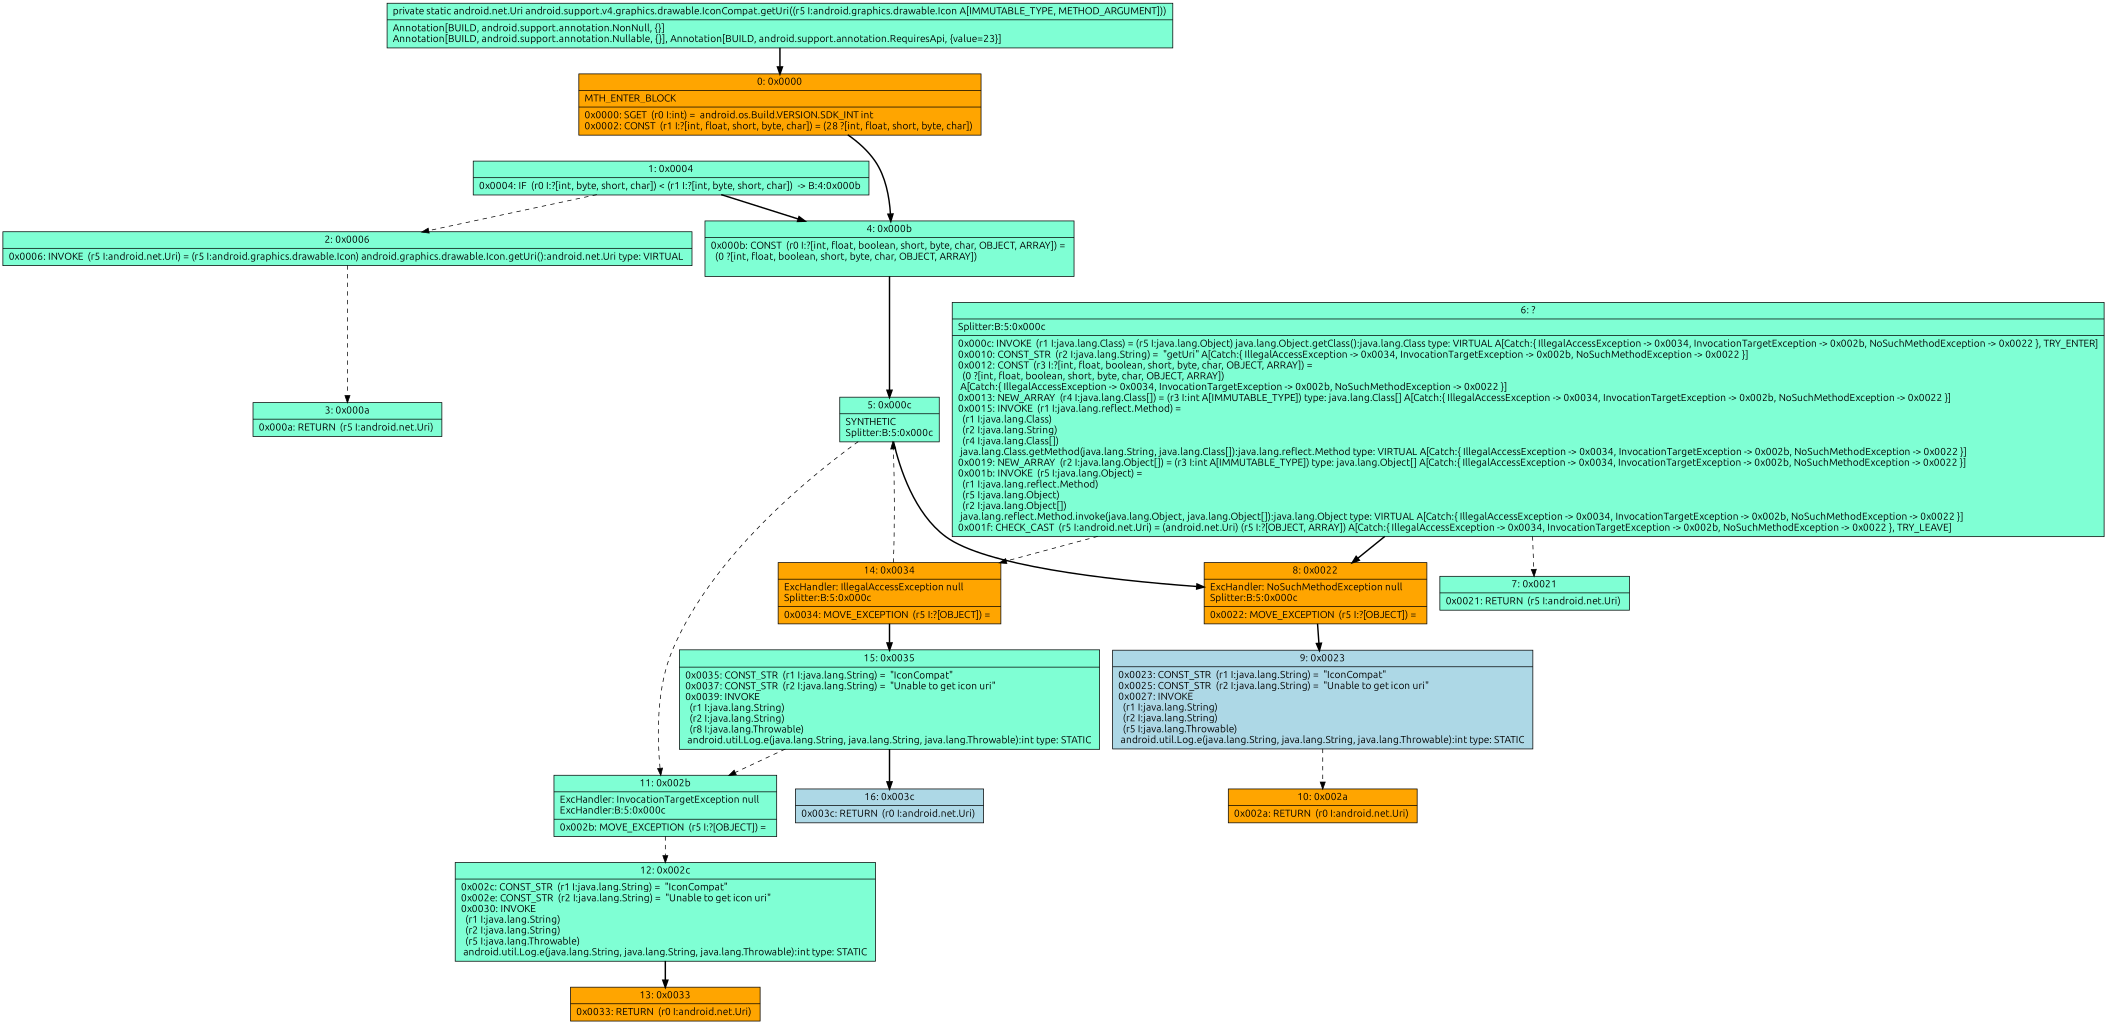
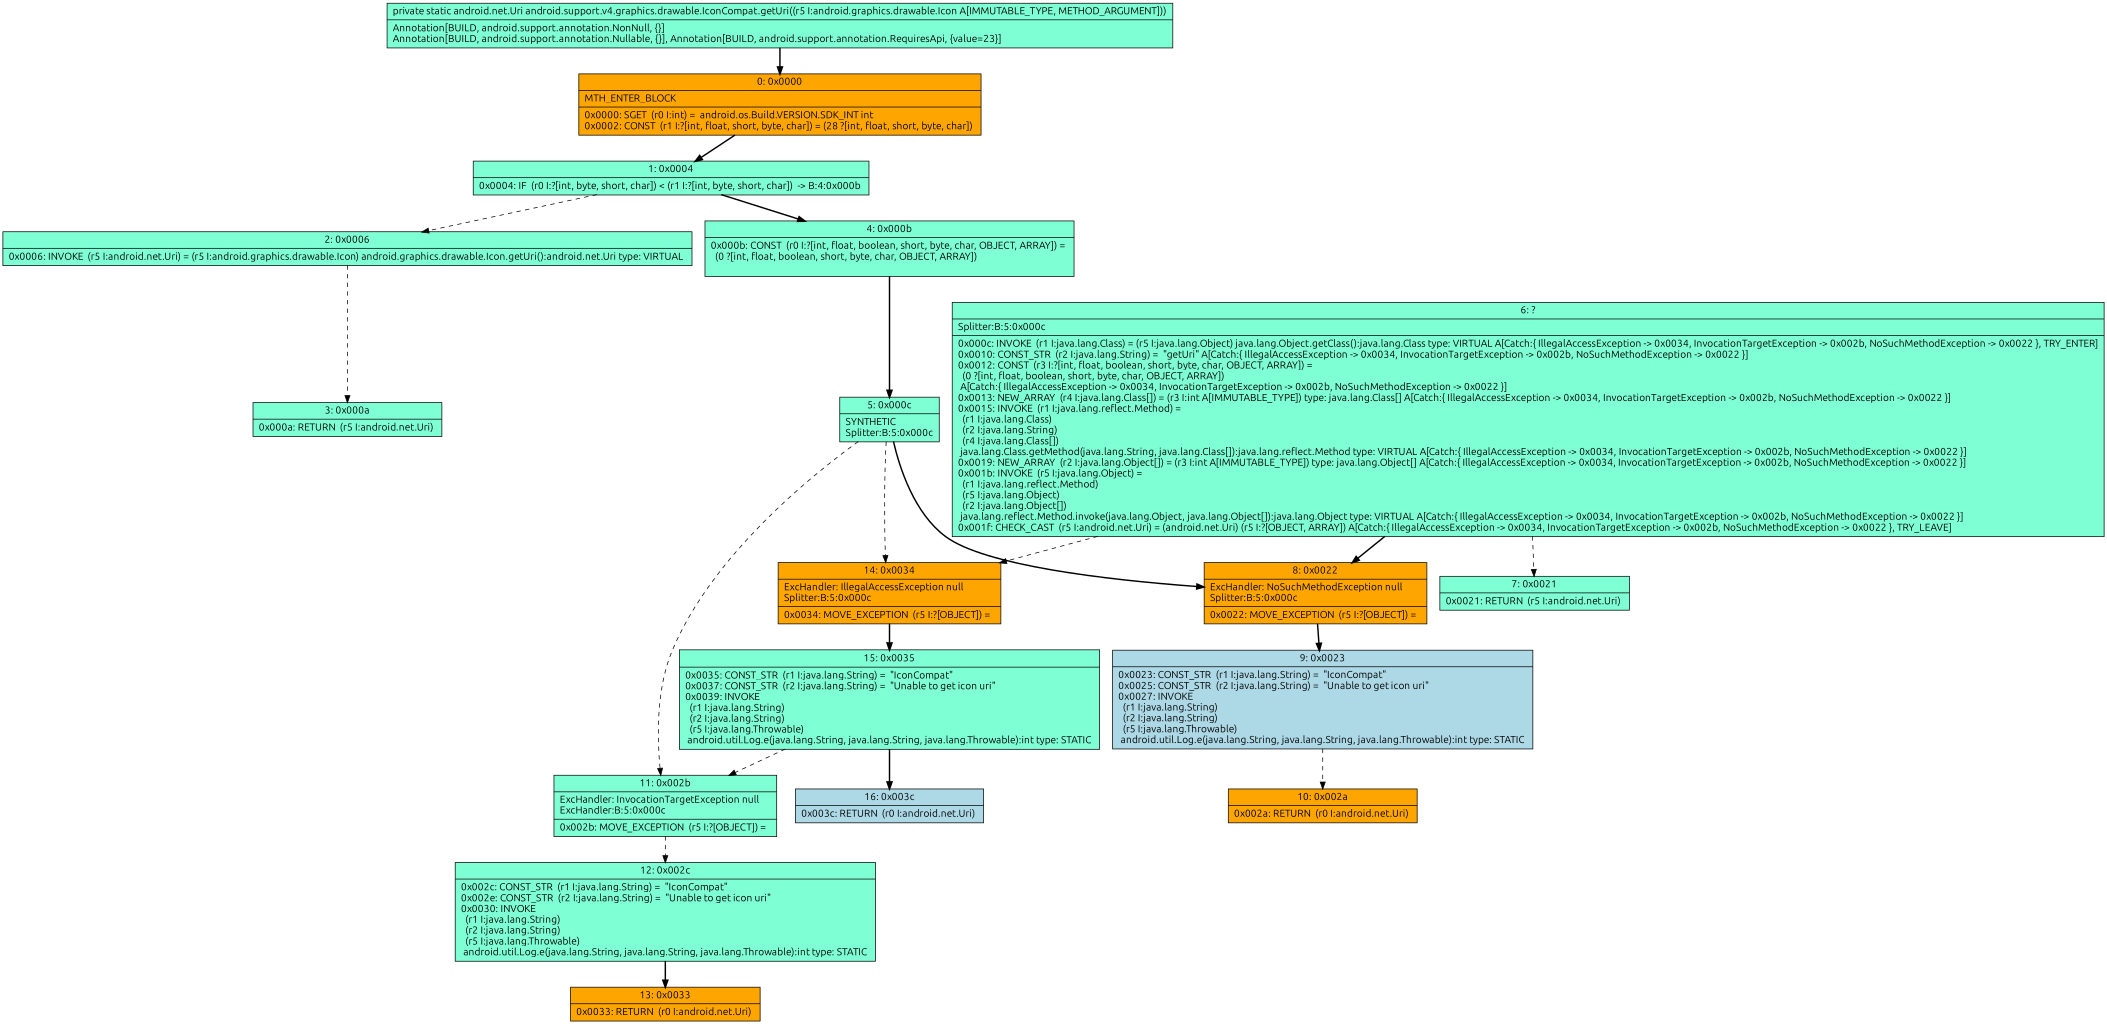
(880, 169) -> (718, 146)
(894, 506) -> (885, 499)
(745, 729) -> (745, 729)
